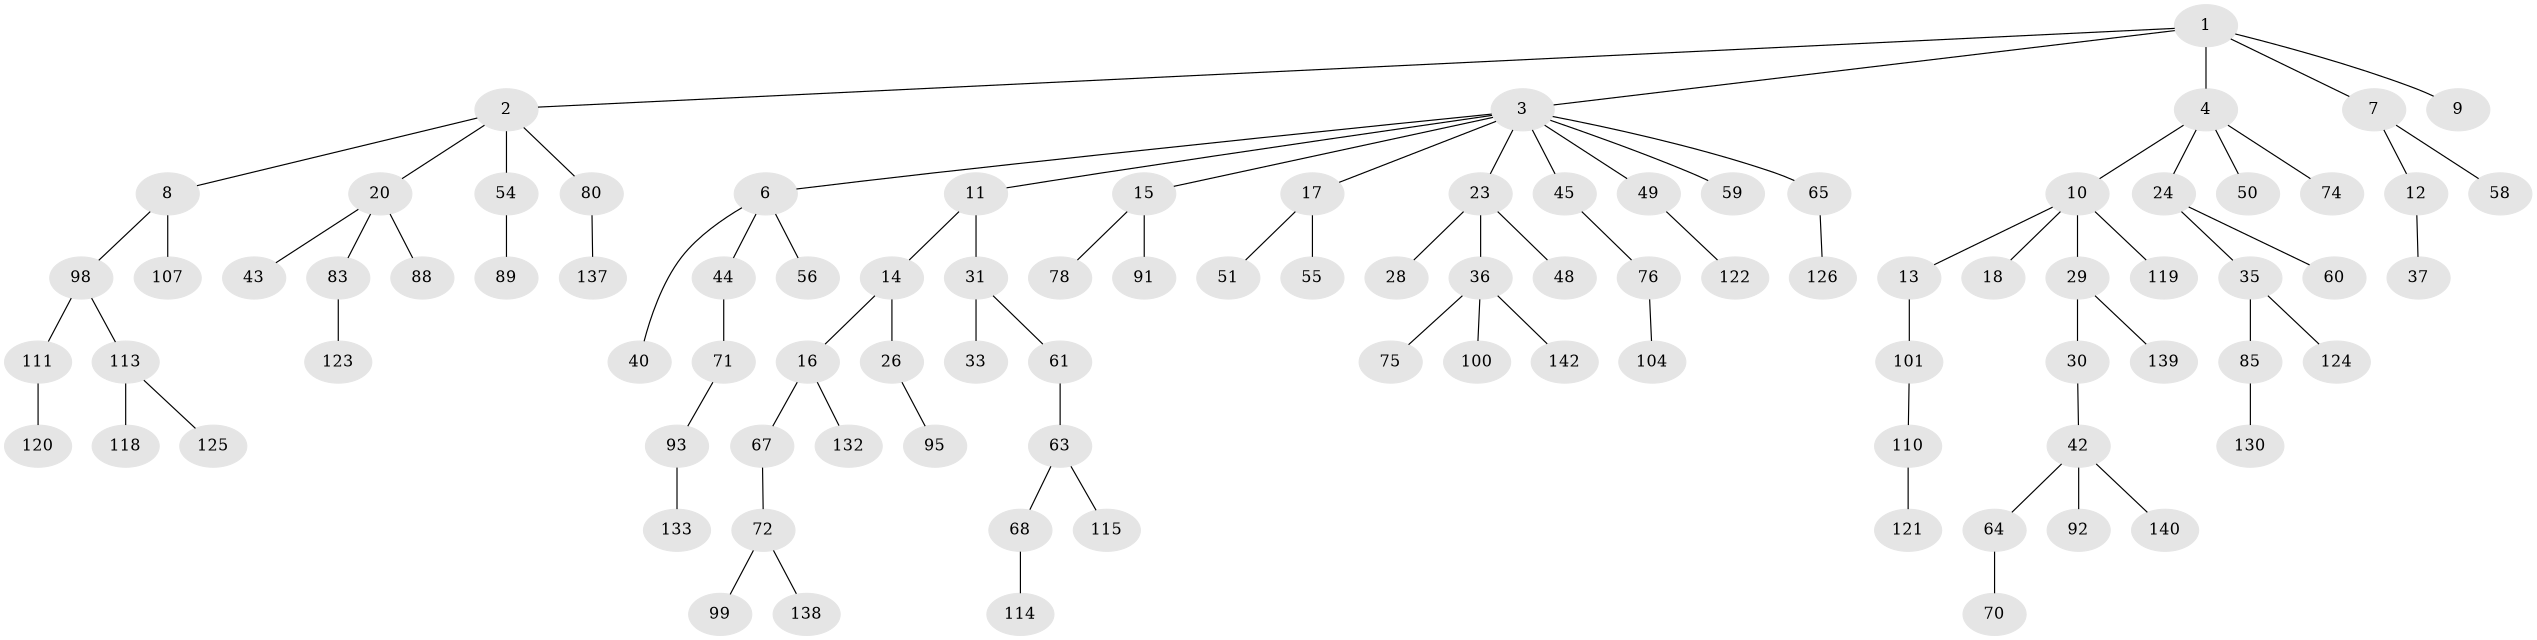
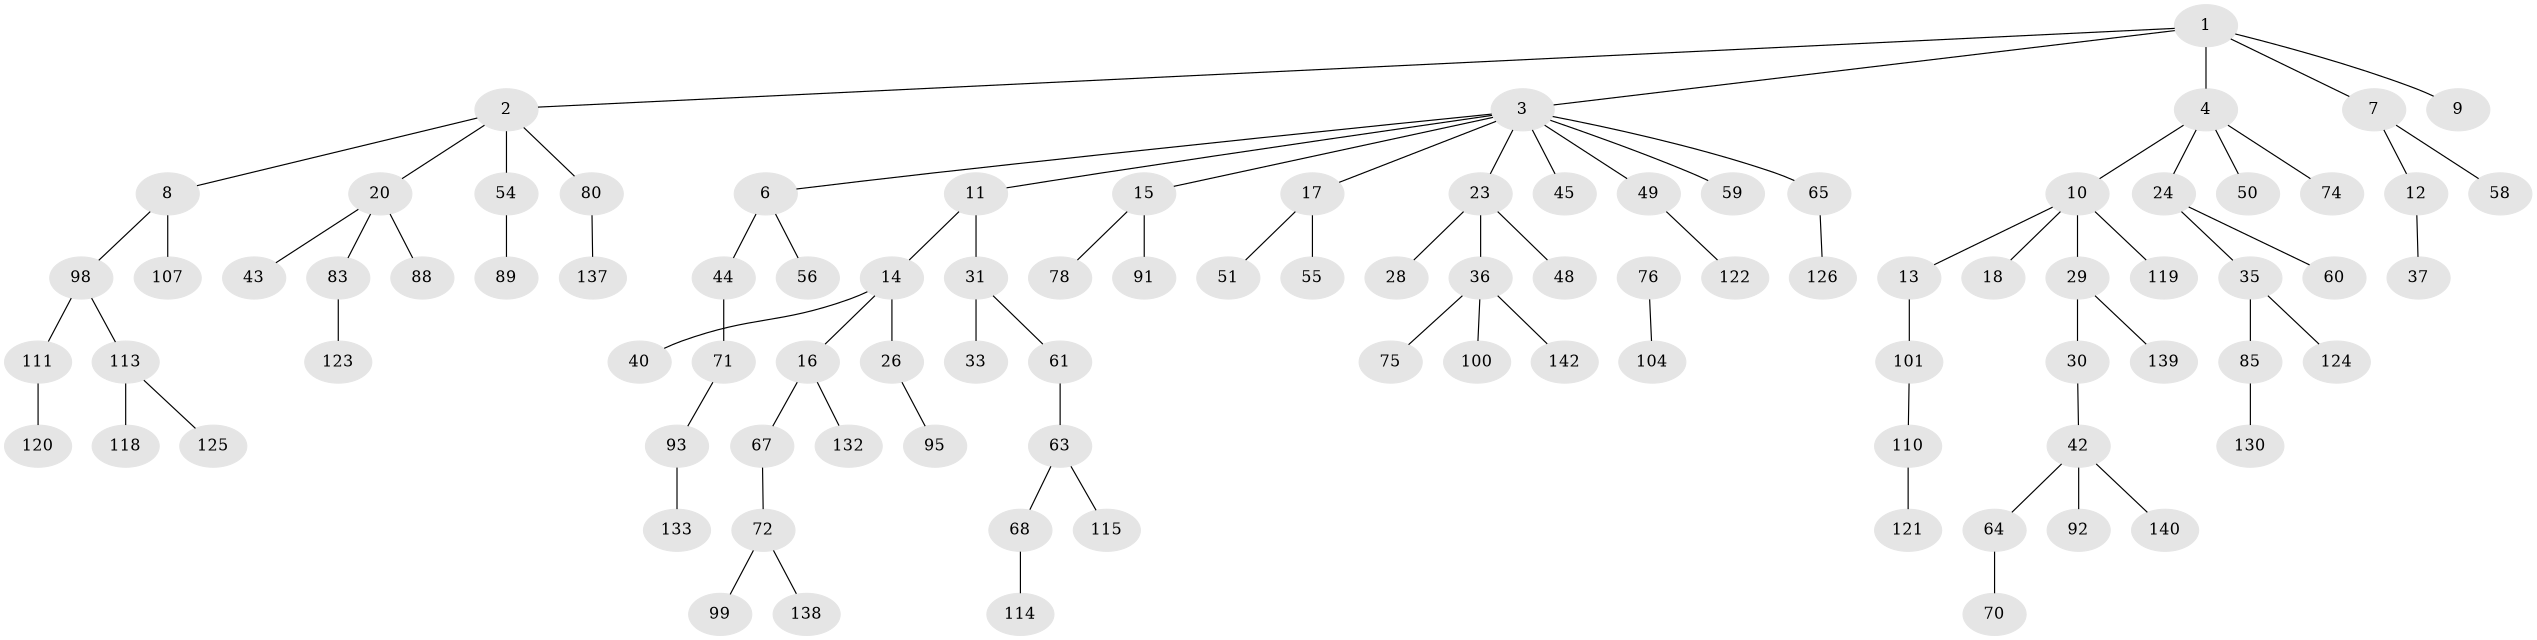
(1607, 236) -> none
(677, 263) -> (766, 320)
